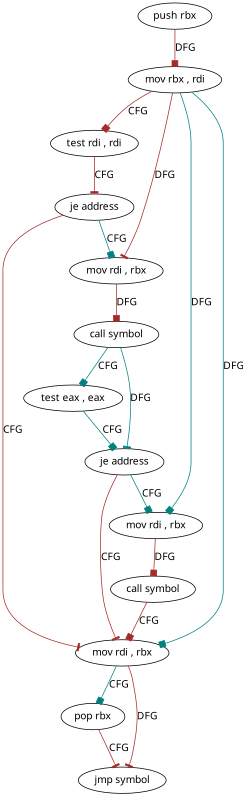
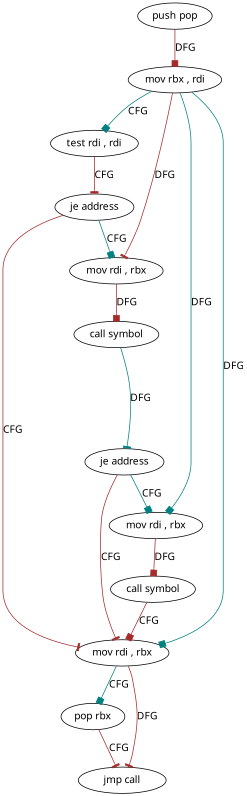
(175, 16) -> (175, 16)
(128, 106) -> (128, 106)
(73, 398) -> none
(122, 780) -> (122, 780)
